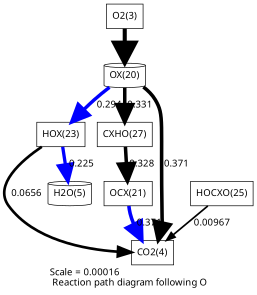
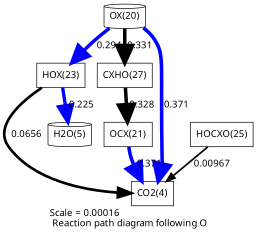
(125, 16) -> none
(162, 152) -> (162, 93)
